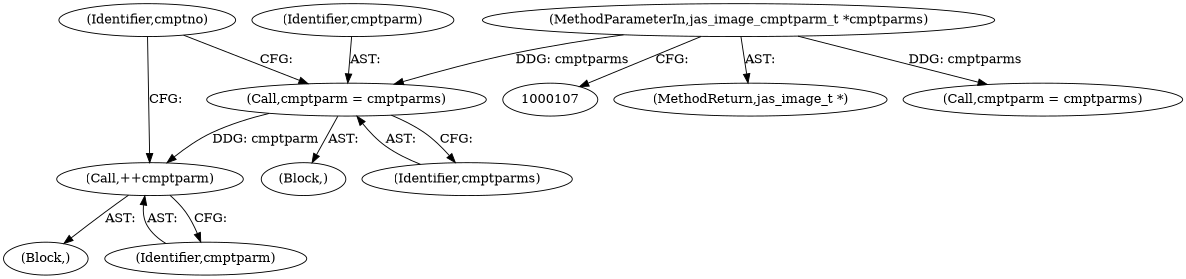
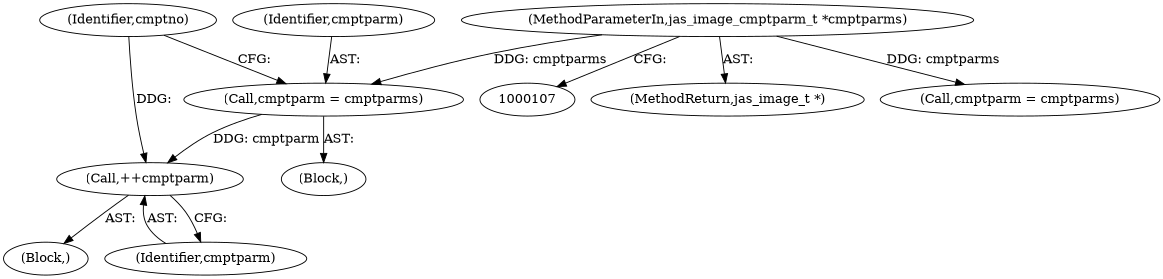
(168, 100) -> (156, 100)
(467, 179) -> none
